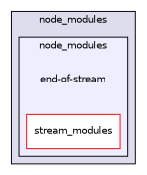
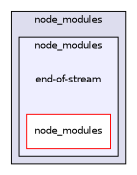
(73, 131) -> (69, 131)
